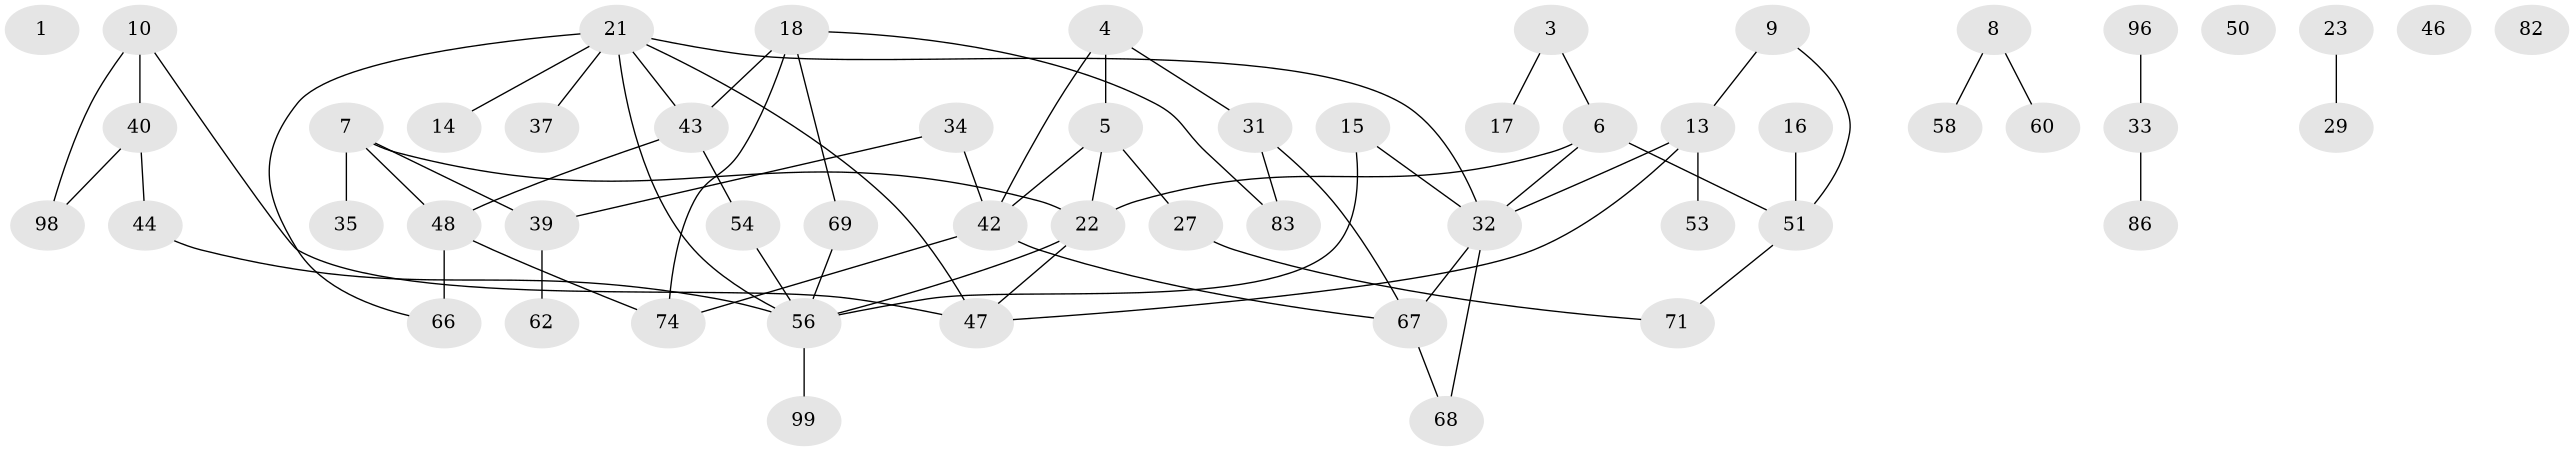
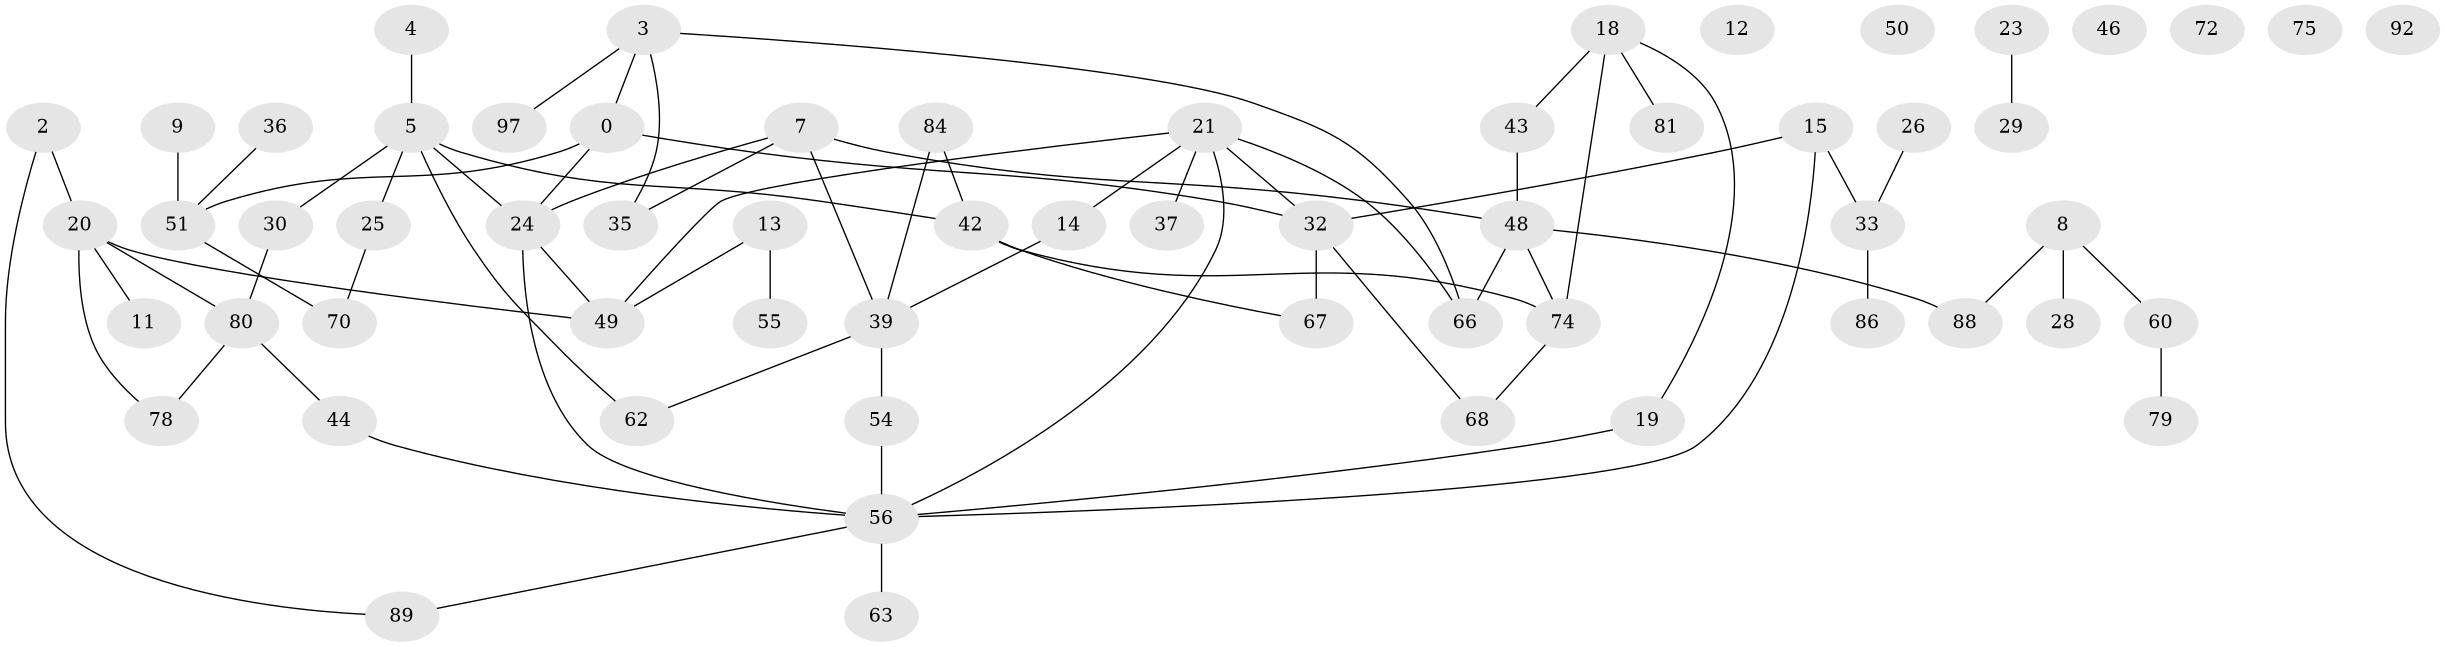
(42, 30) -> none
(140, 30) -> (80, 225)
none -> (1737, 30)
(2141, 30) -> (1914, 128)
none -> (2207, 30)
none -> (2305, 30)
(2532, 30) -> (2403, 30)
none -> (1116, 75)
(654, 79) -> none
(1735, 79) -> none
(1044, 126) -> none
none -> (659, 127)
none -> (43, 128)
(140, 128) -> (242, 323)
(956, 128) -> (936, 128)
(1255, 128) -> none
(1502, 128) -> (509, 128)
(1600, 128) -> (607, 128)
(1796, 128) -> (276, 128)
(1945, 128) -> (2063, 323)
(712, 168) -> (882, 372)
none -> (1842, 177)
(1592, 178) -> none
(48, 225) -> (162, 421)
none -> (276, 225)
(841, 225) -> (1648, 421)
(1088, 225) -> (523, 225)
(1186, 225) -> (374, 225)
(1284, 225) -> (1667, 128)
(1698, 225) -> (770, 323)
none -> (975, 274)
none -> (502, 288)
none -> (144, 323)
(977, 323) -> (607, 323)
(1678, 323) -> (340, 323)
none -> (1966, 323)
(1428, 372) -> (1521, 372)
(804, 421) -> (402, 617)
none -> (2161, 421)
none -> (882, 617)
